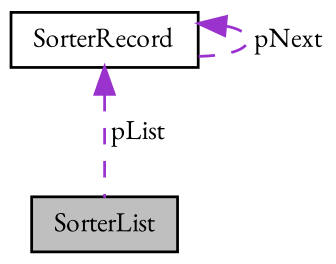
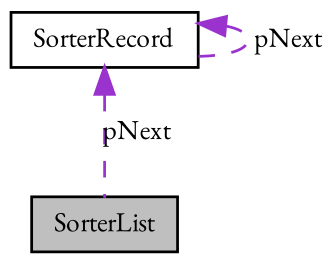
(135, 132) -> (135, 132)
